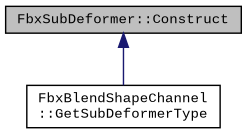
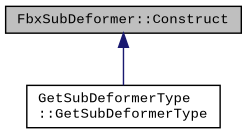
(123, 107) -> (123, 107)
